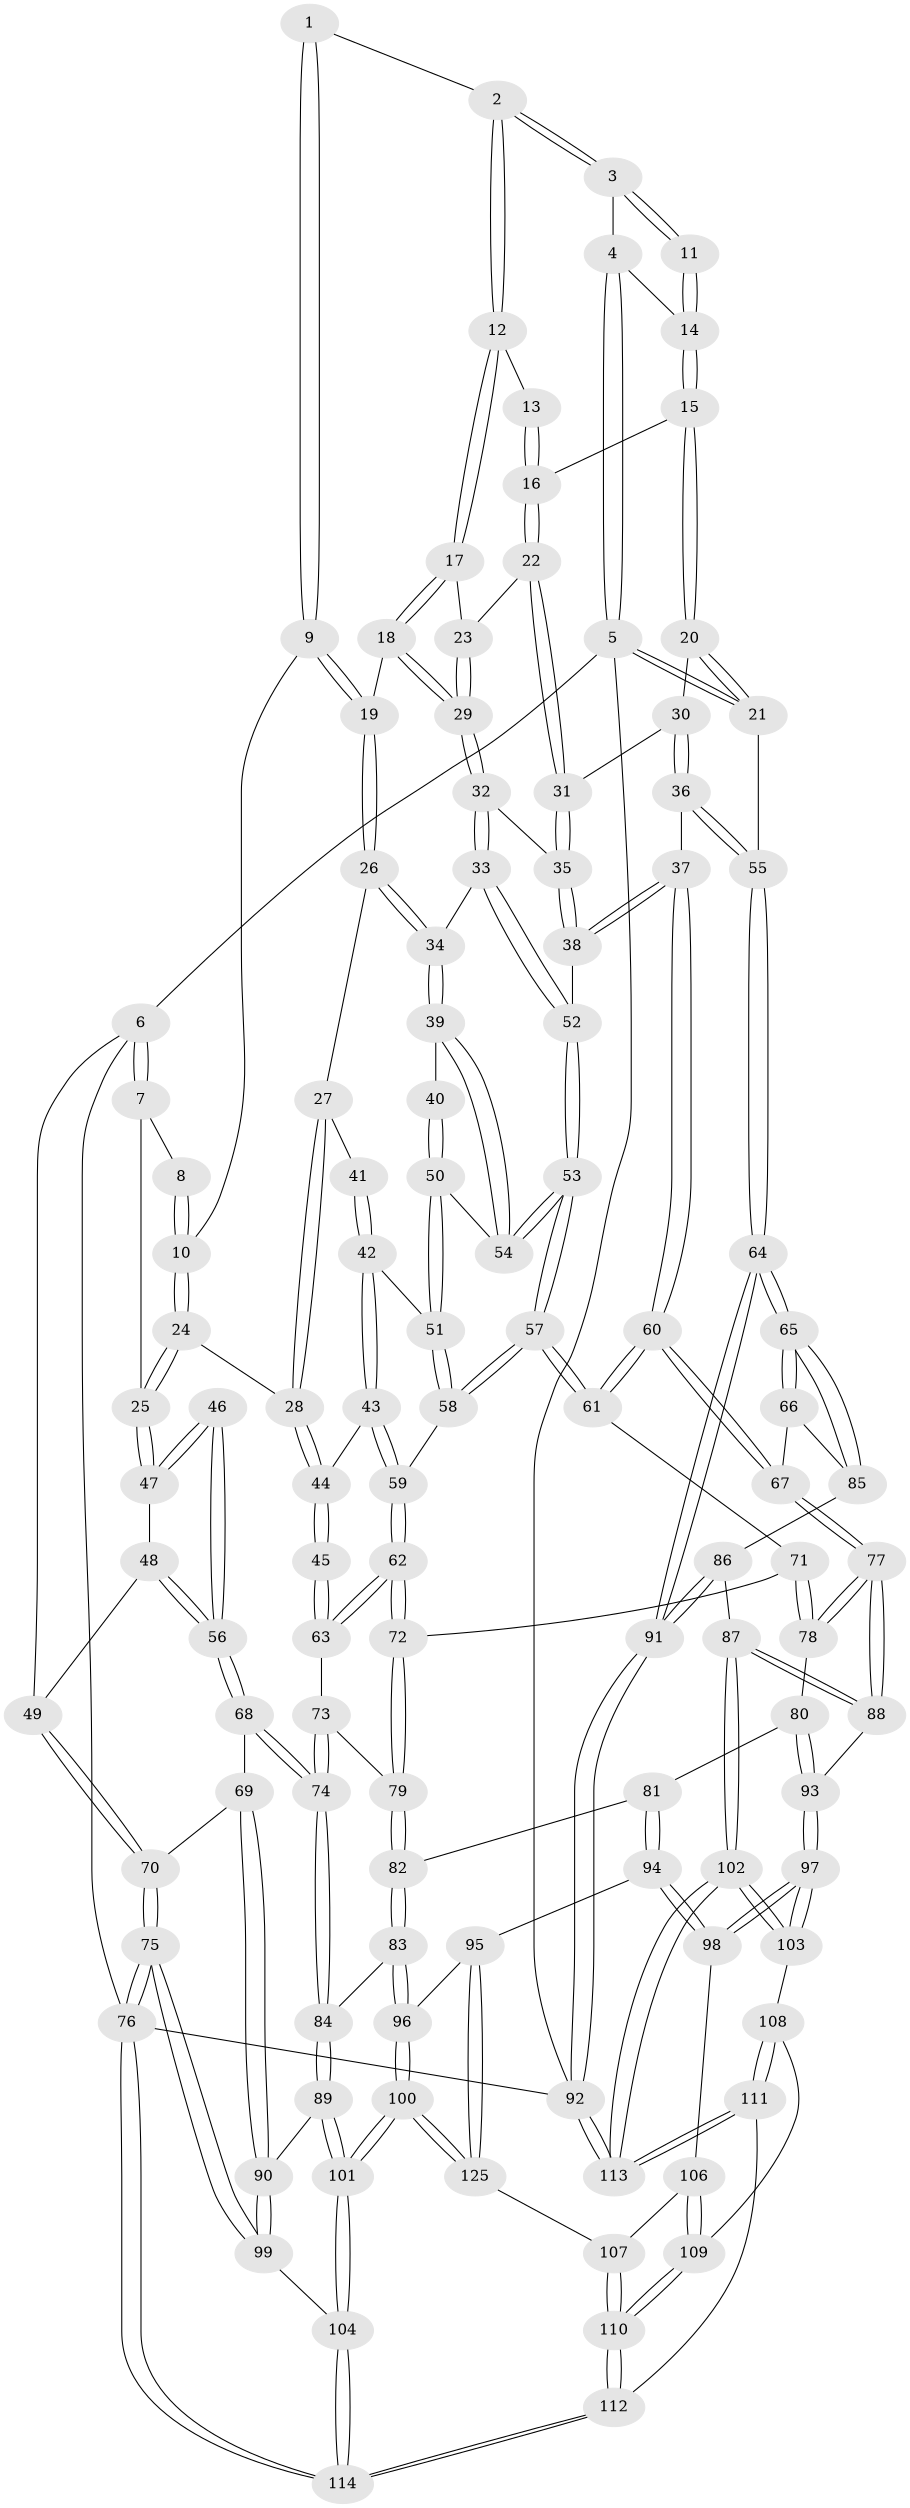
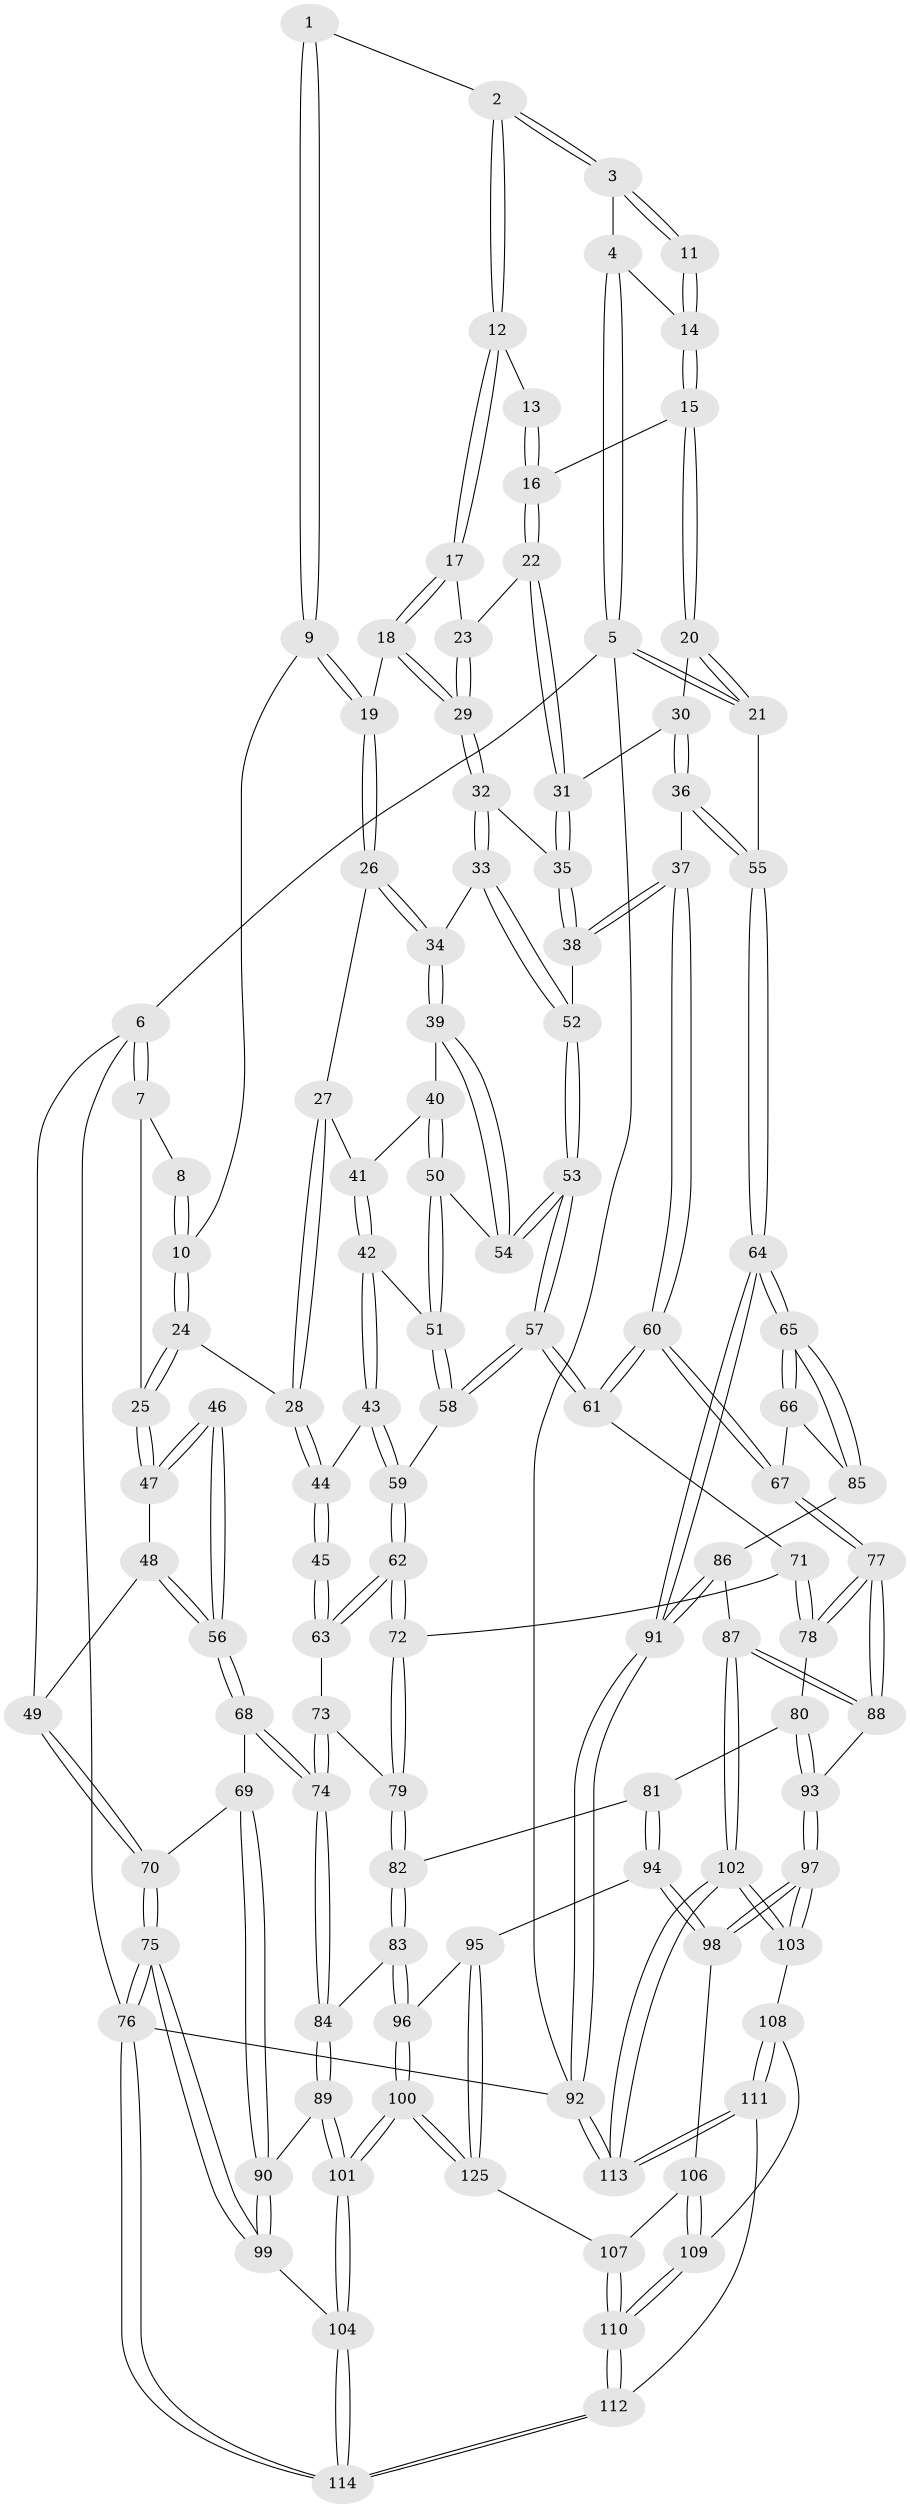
none -> (397, 1138)
